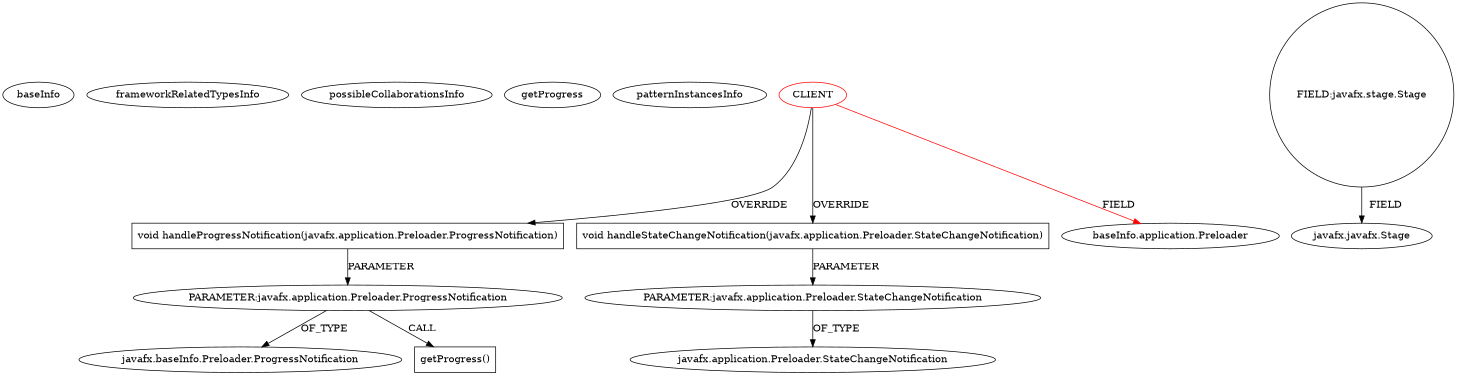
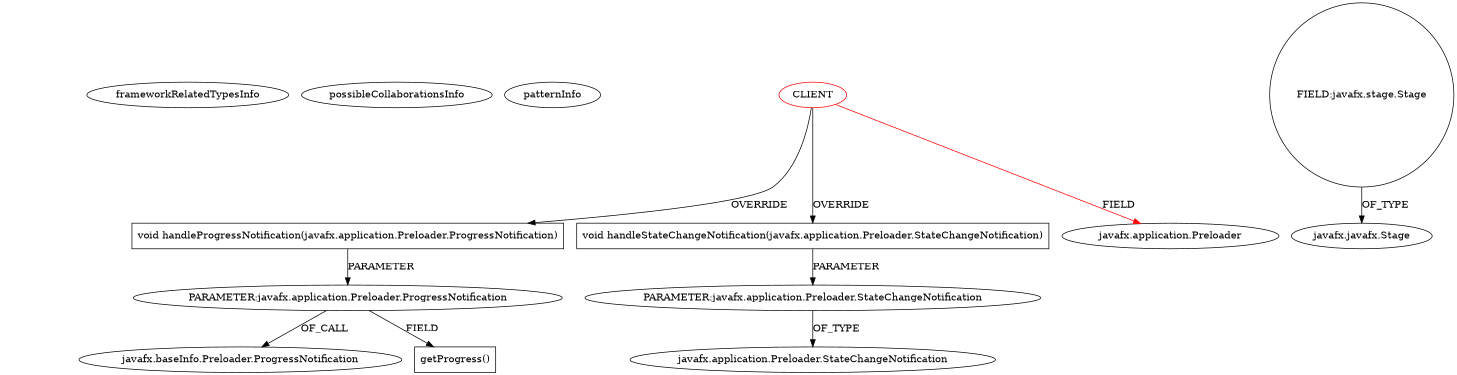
(38, 95) -> none
(553, 95) -> (553, 95)
(690, 95) -> none
(1386, 205) -> (1386, 205)
(1170, 236) -> (1170, 236)
(325, 329) -> (325, 329)
(422, 329) -> (422, 329)
